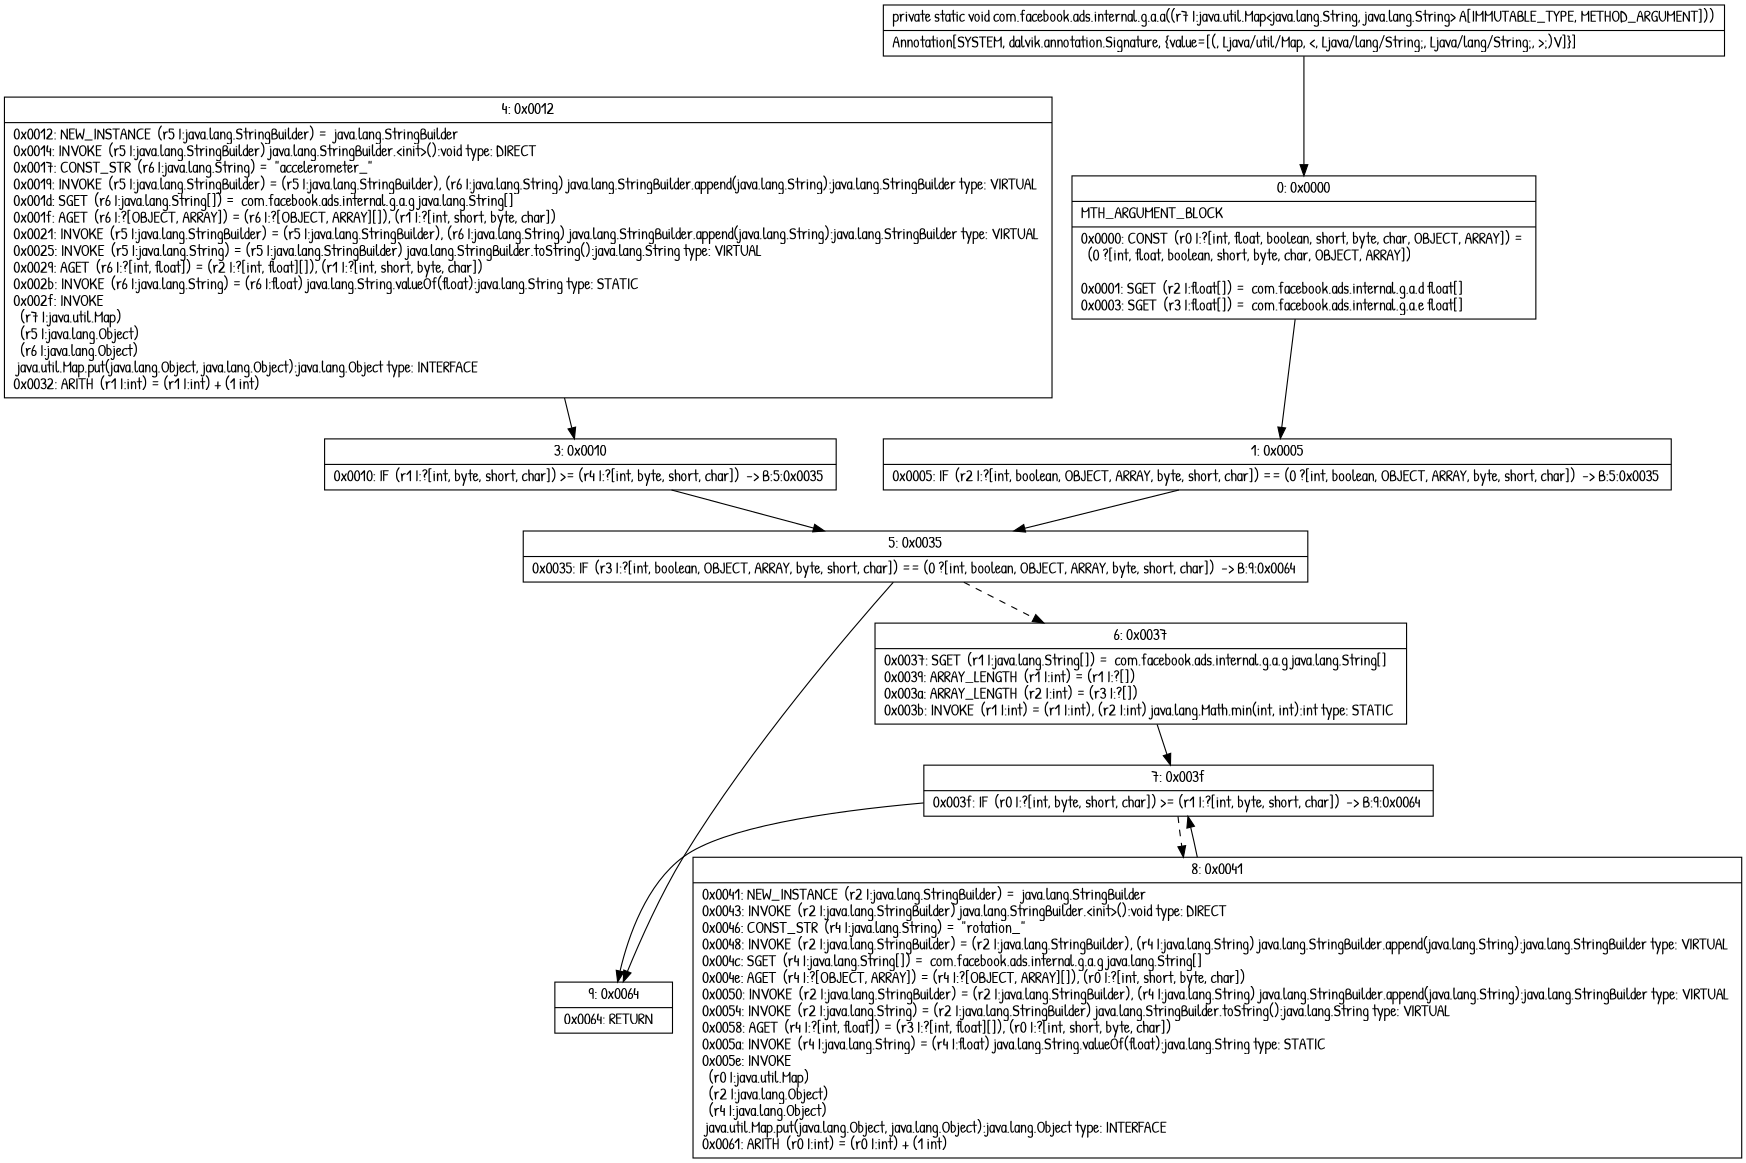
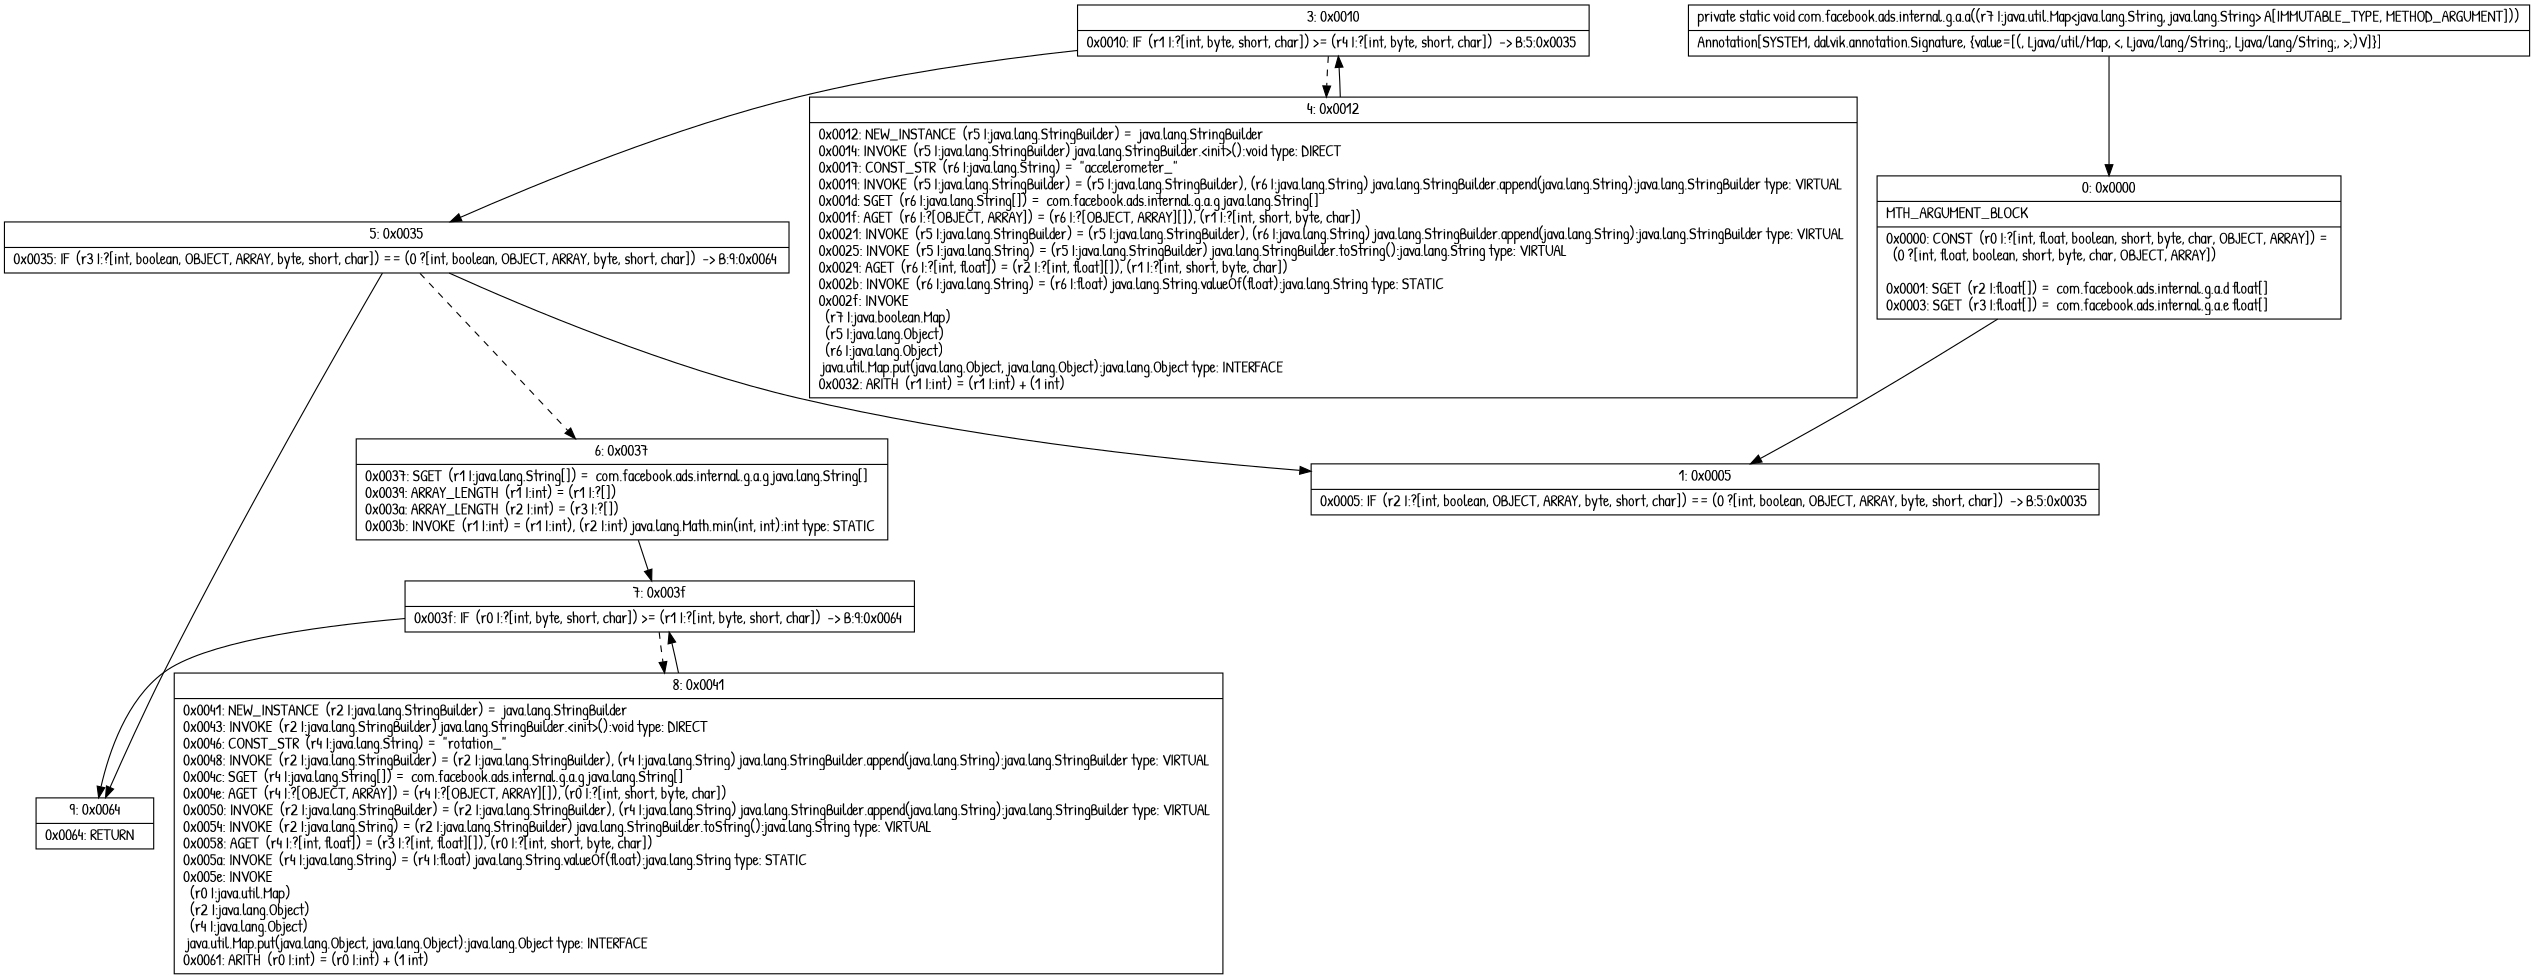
none -> (1327, 71)
(68, 318) -> (885, 318)
(1102, 509) -> (865, 412)
